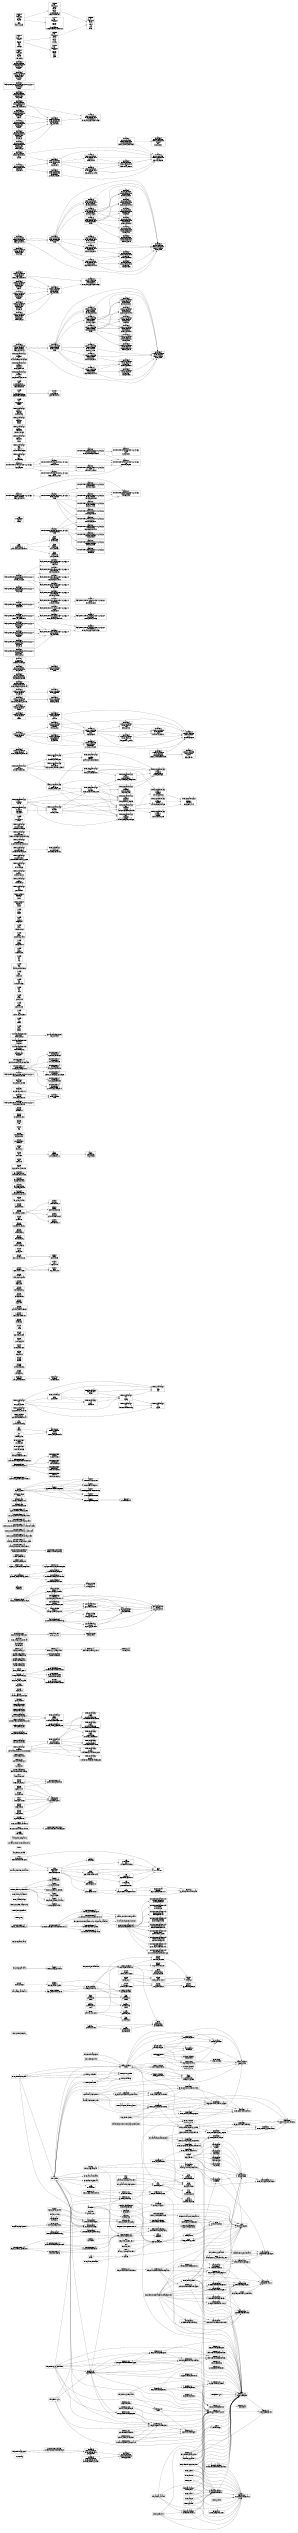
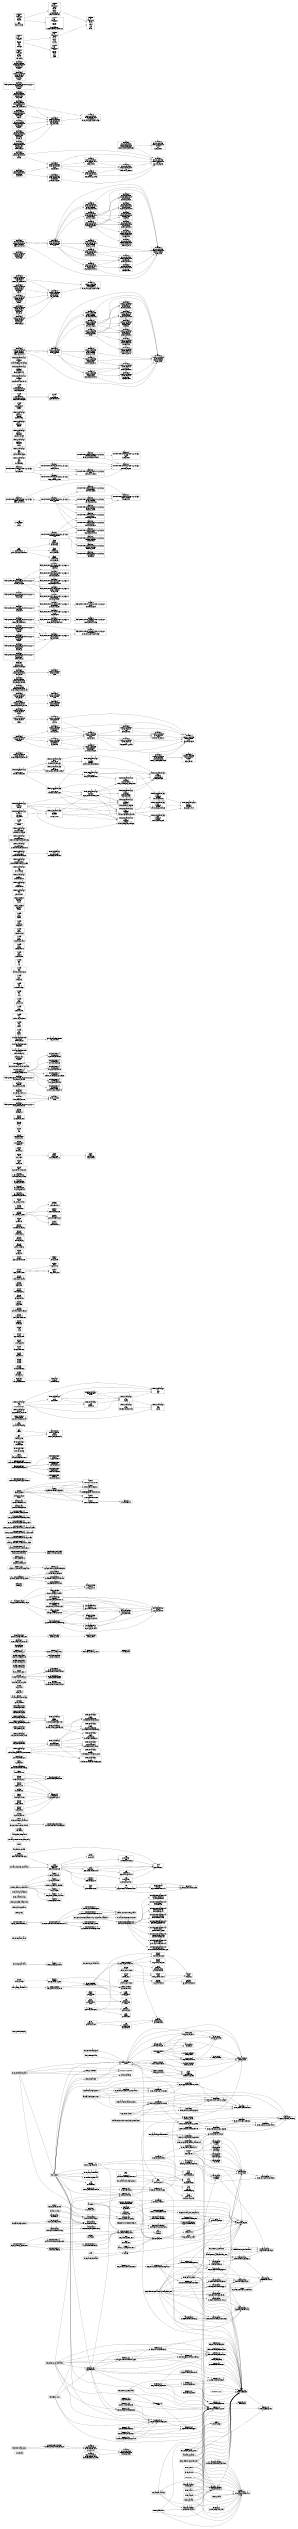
(19, 1756) -> none
